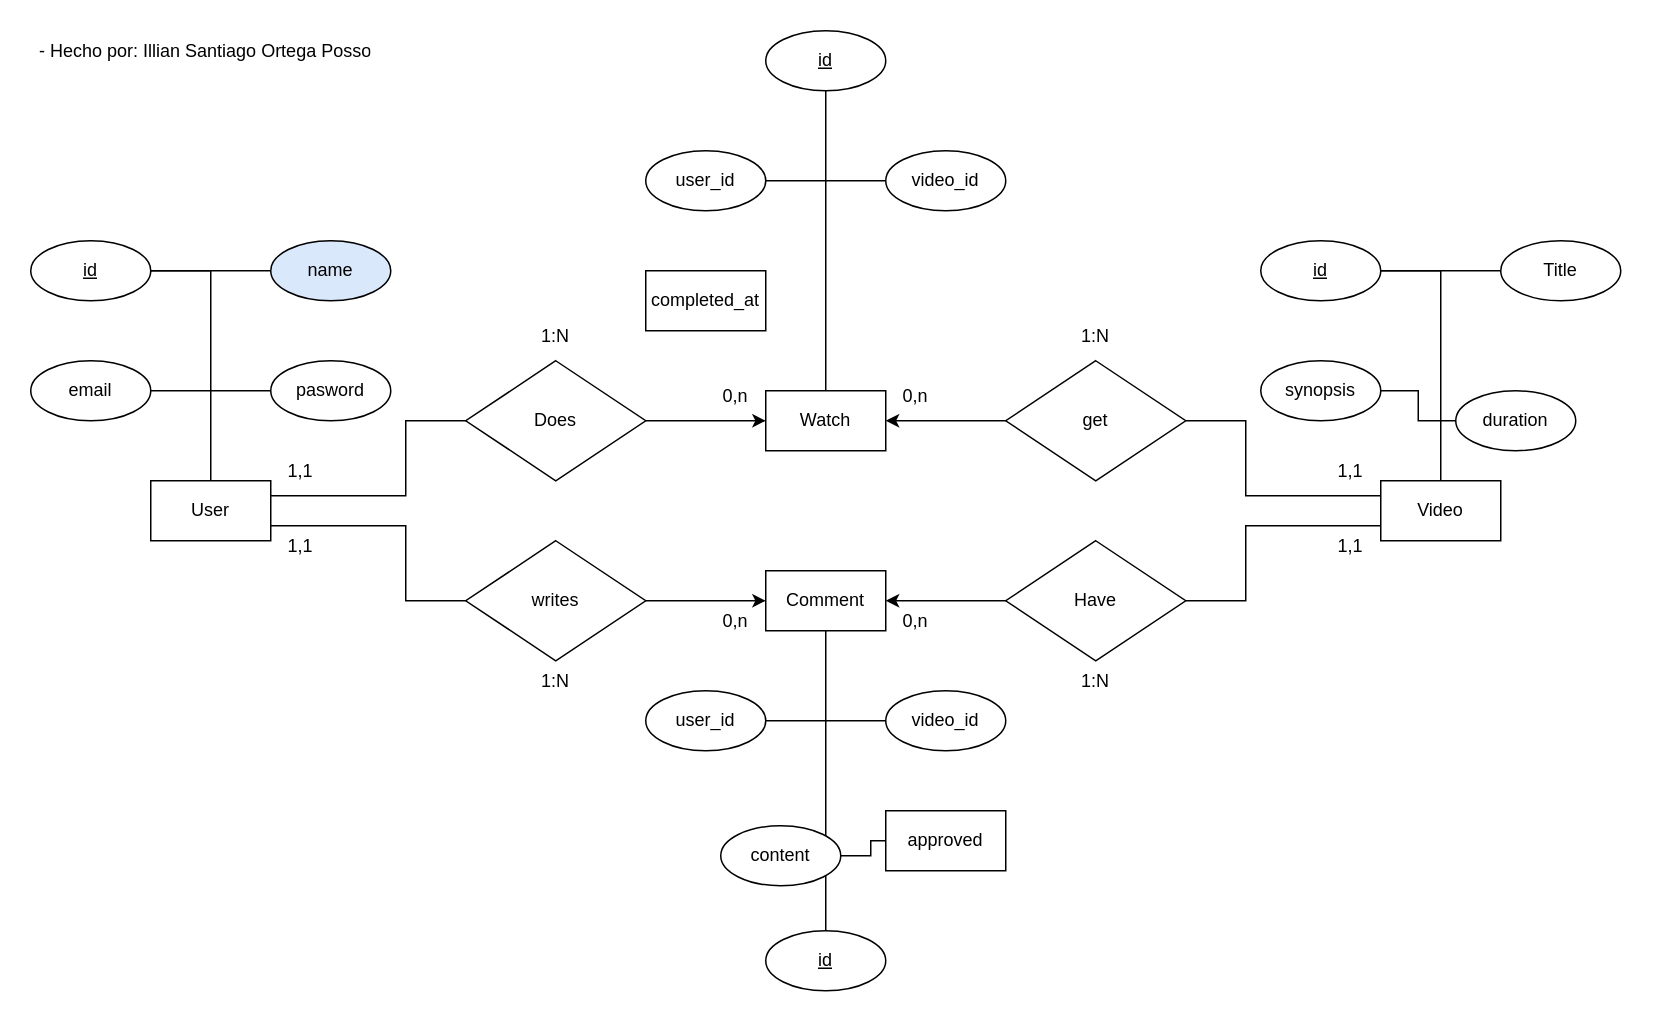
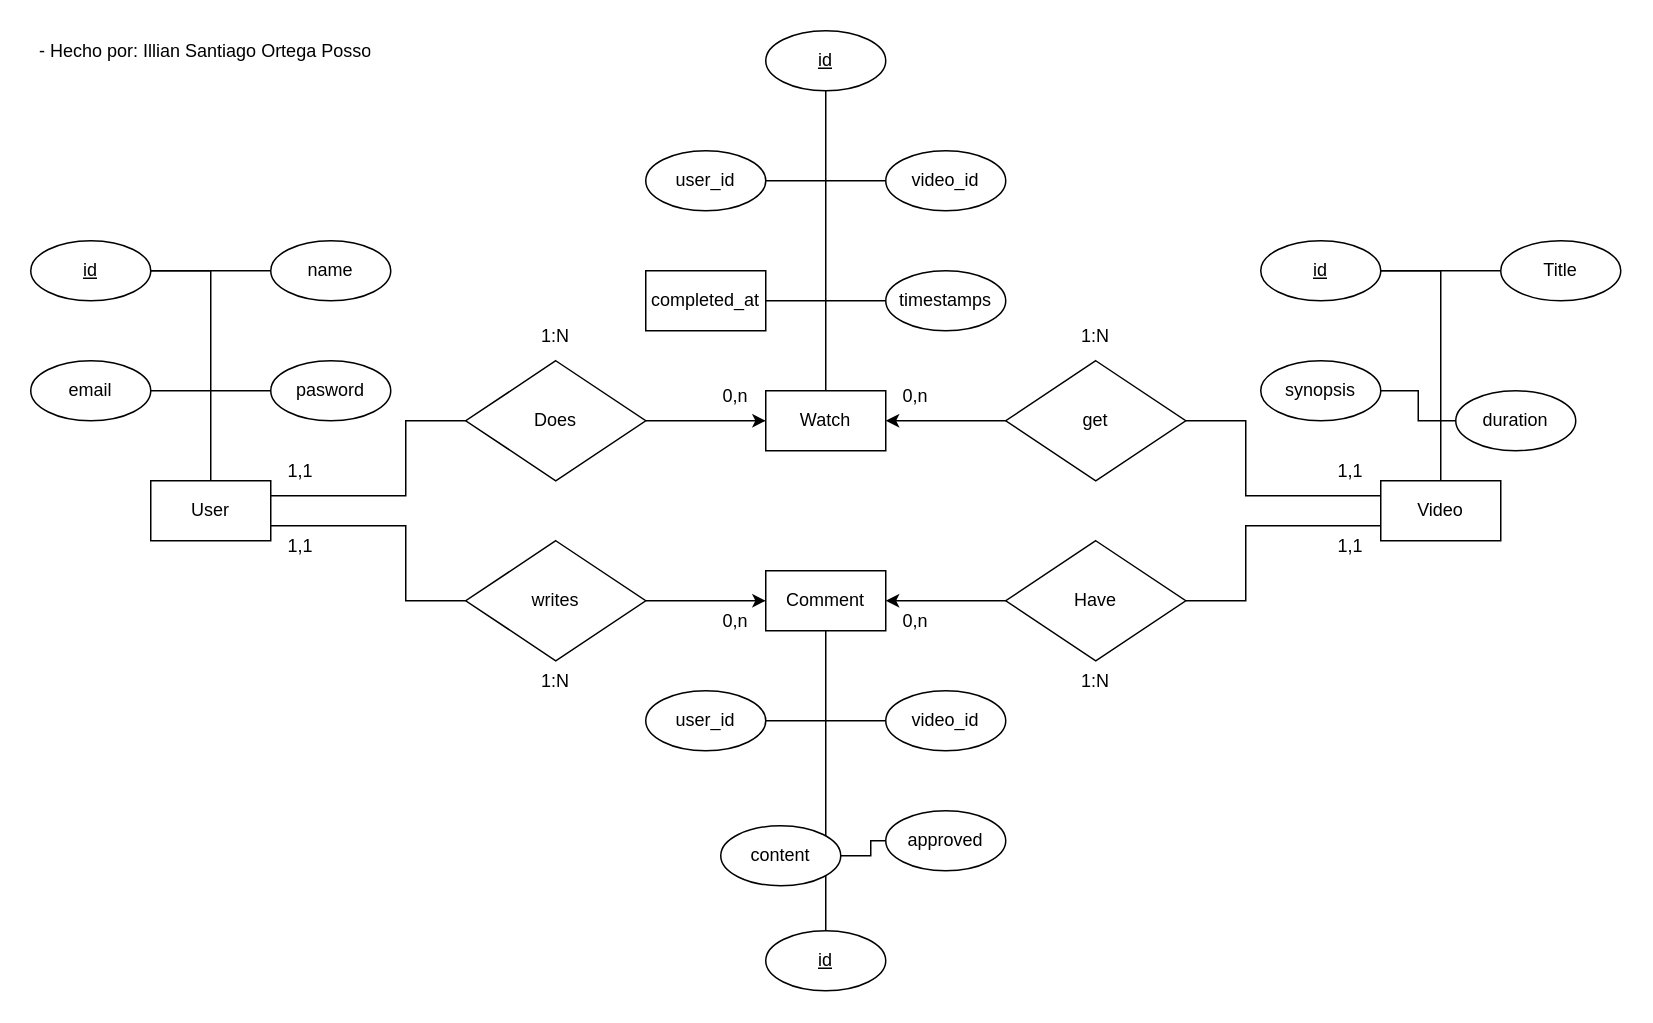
(331, 271) -> (331, 271)
none -> (827, 301)
none -> (946, 301)
(946, 841) -> (946, 841)
